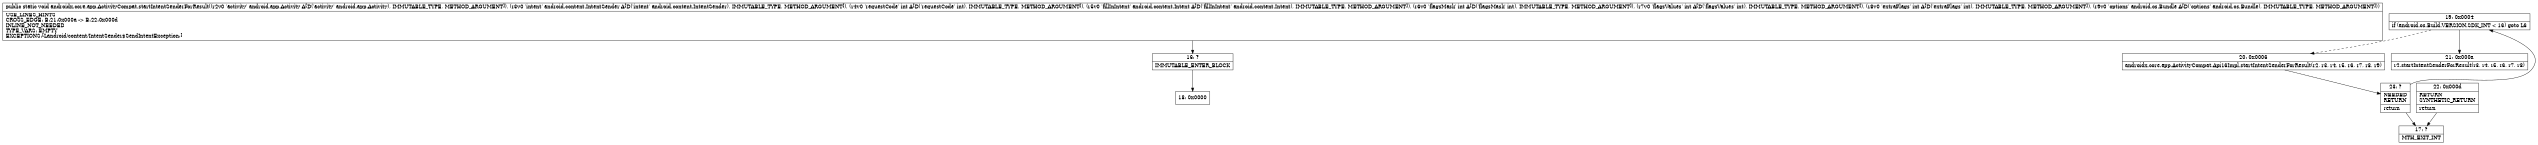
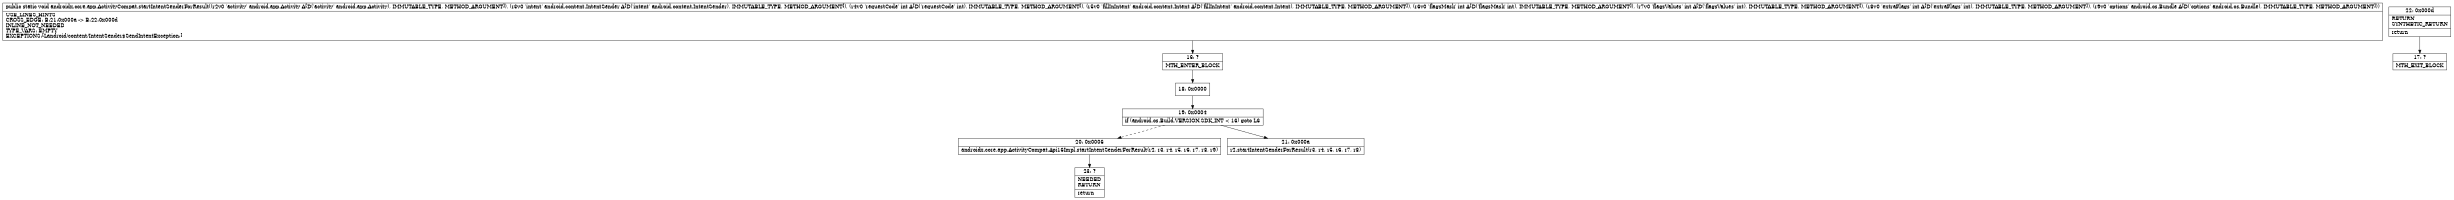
(1193, 66) -> (1193, 66)
(2504, 79) -> (1193, 101)
(2410, 118) -> none
(2421, 138) -> (2420, 66)
